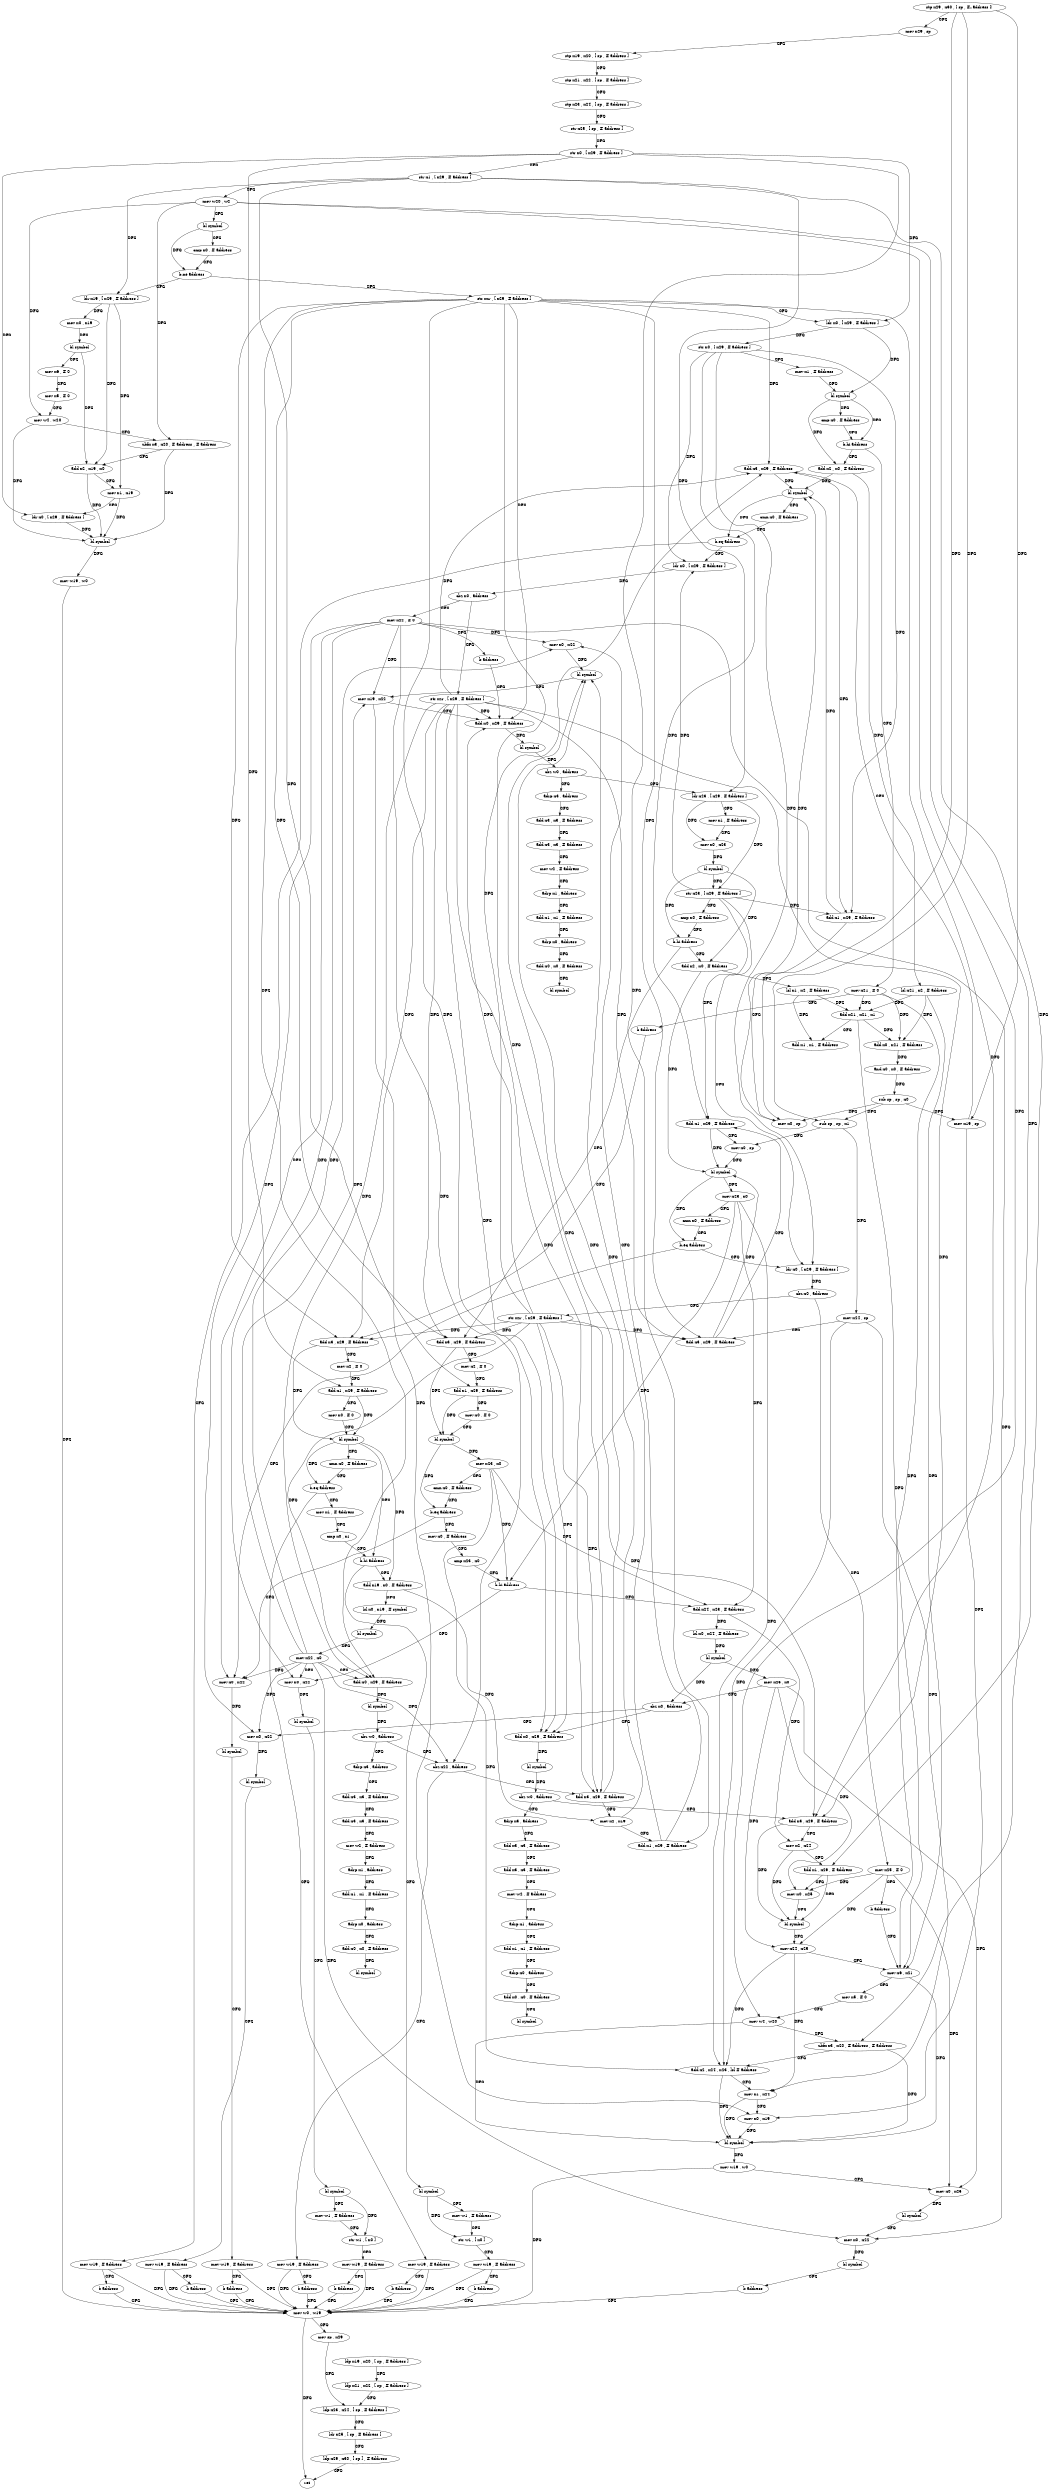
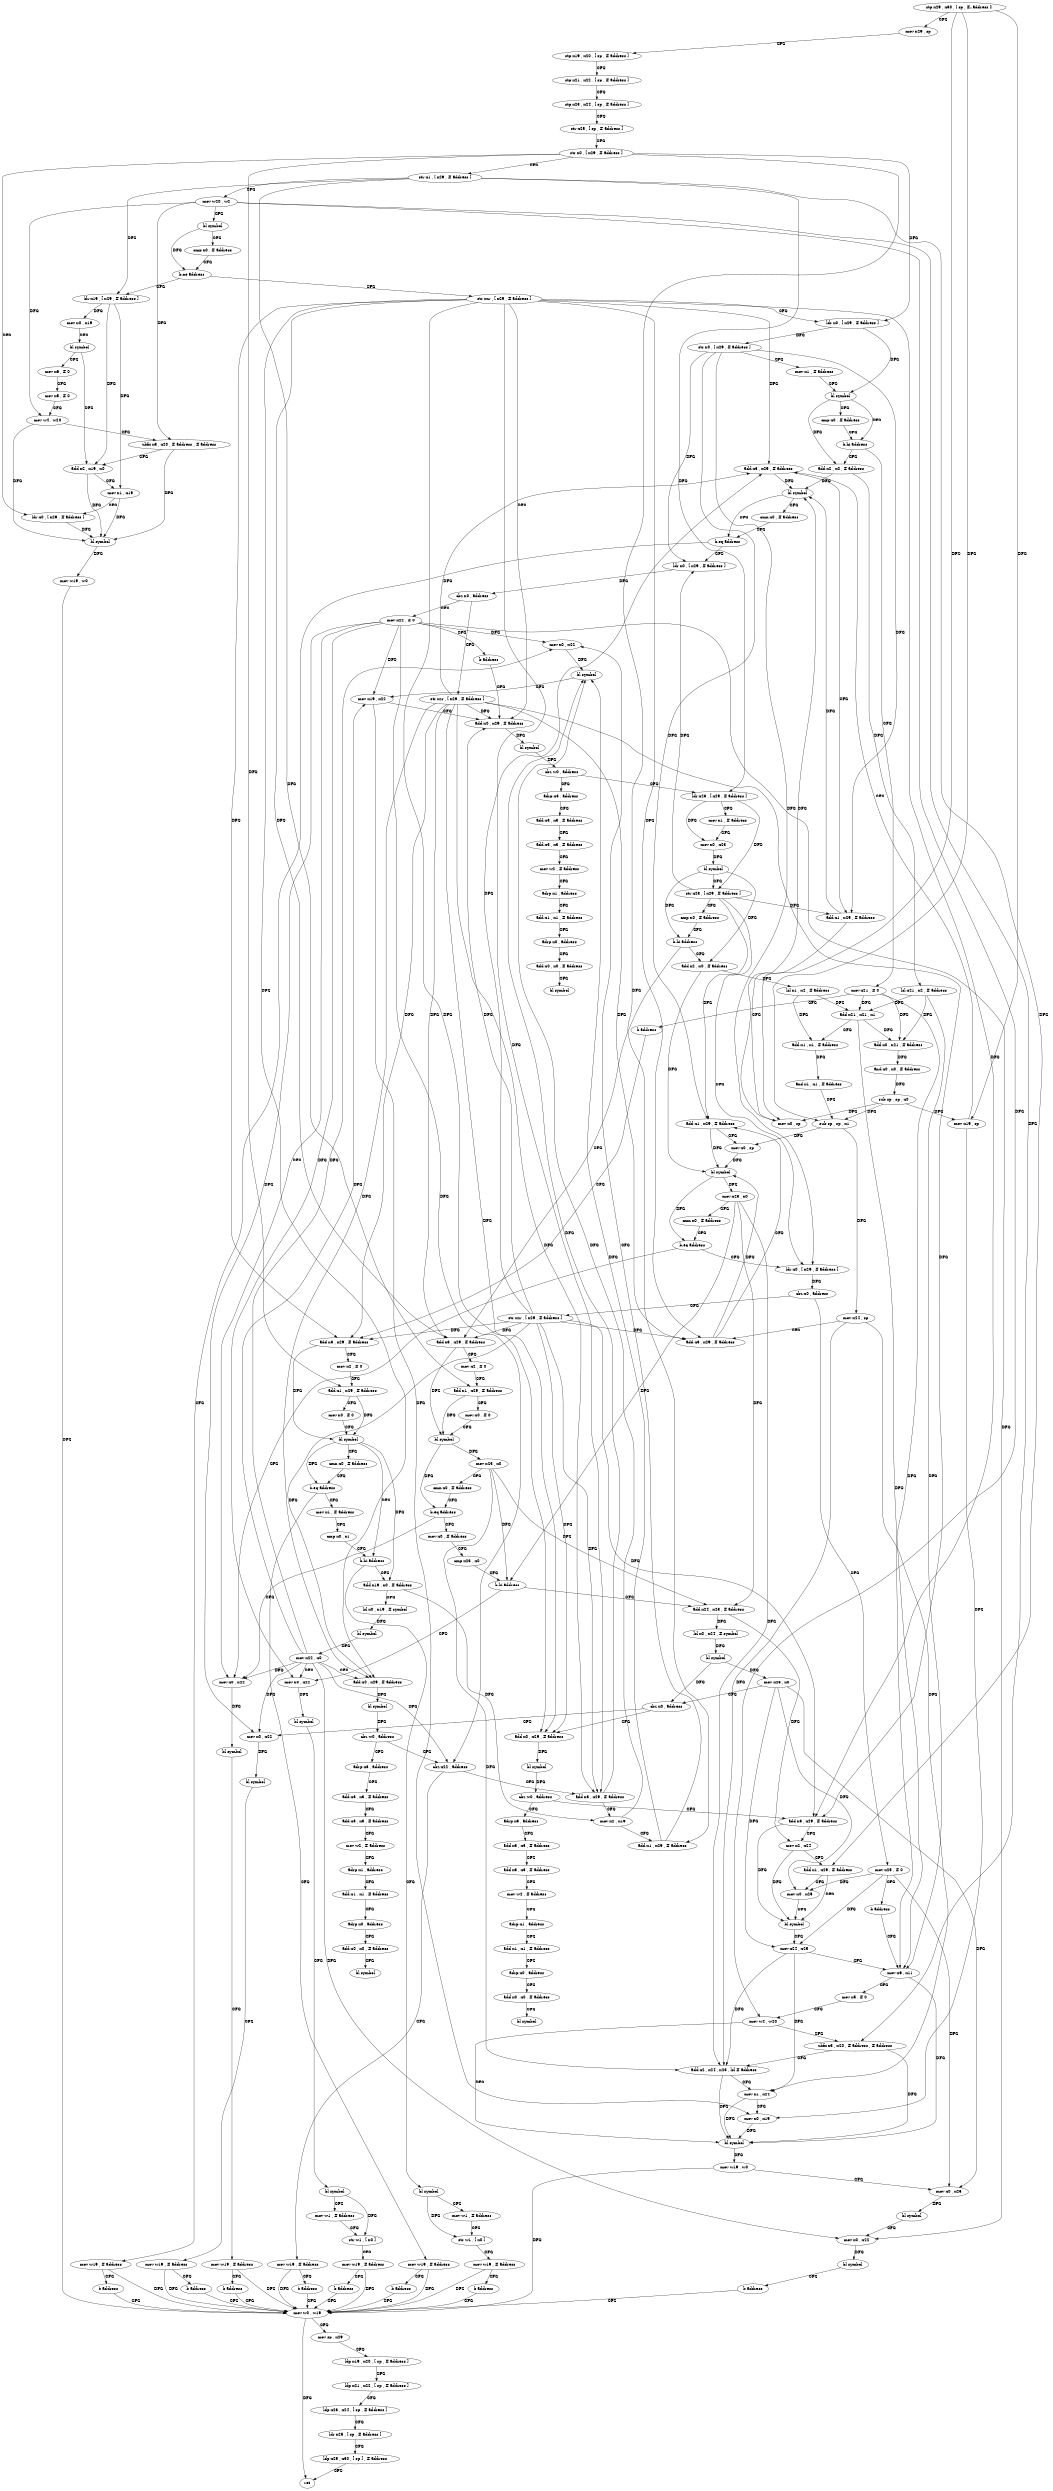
none -> (819, 1085)
(716, 1634) -> (716, 1634)
(900, 1973) -> (900, 1973)
(326, 2376) -> (352, 2349)
